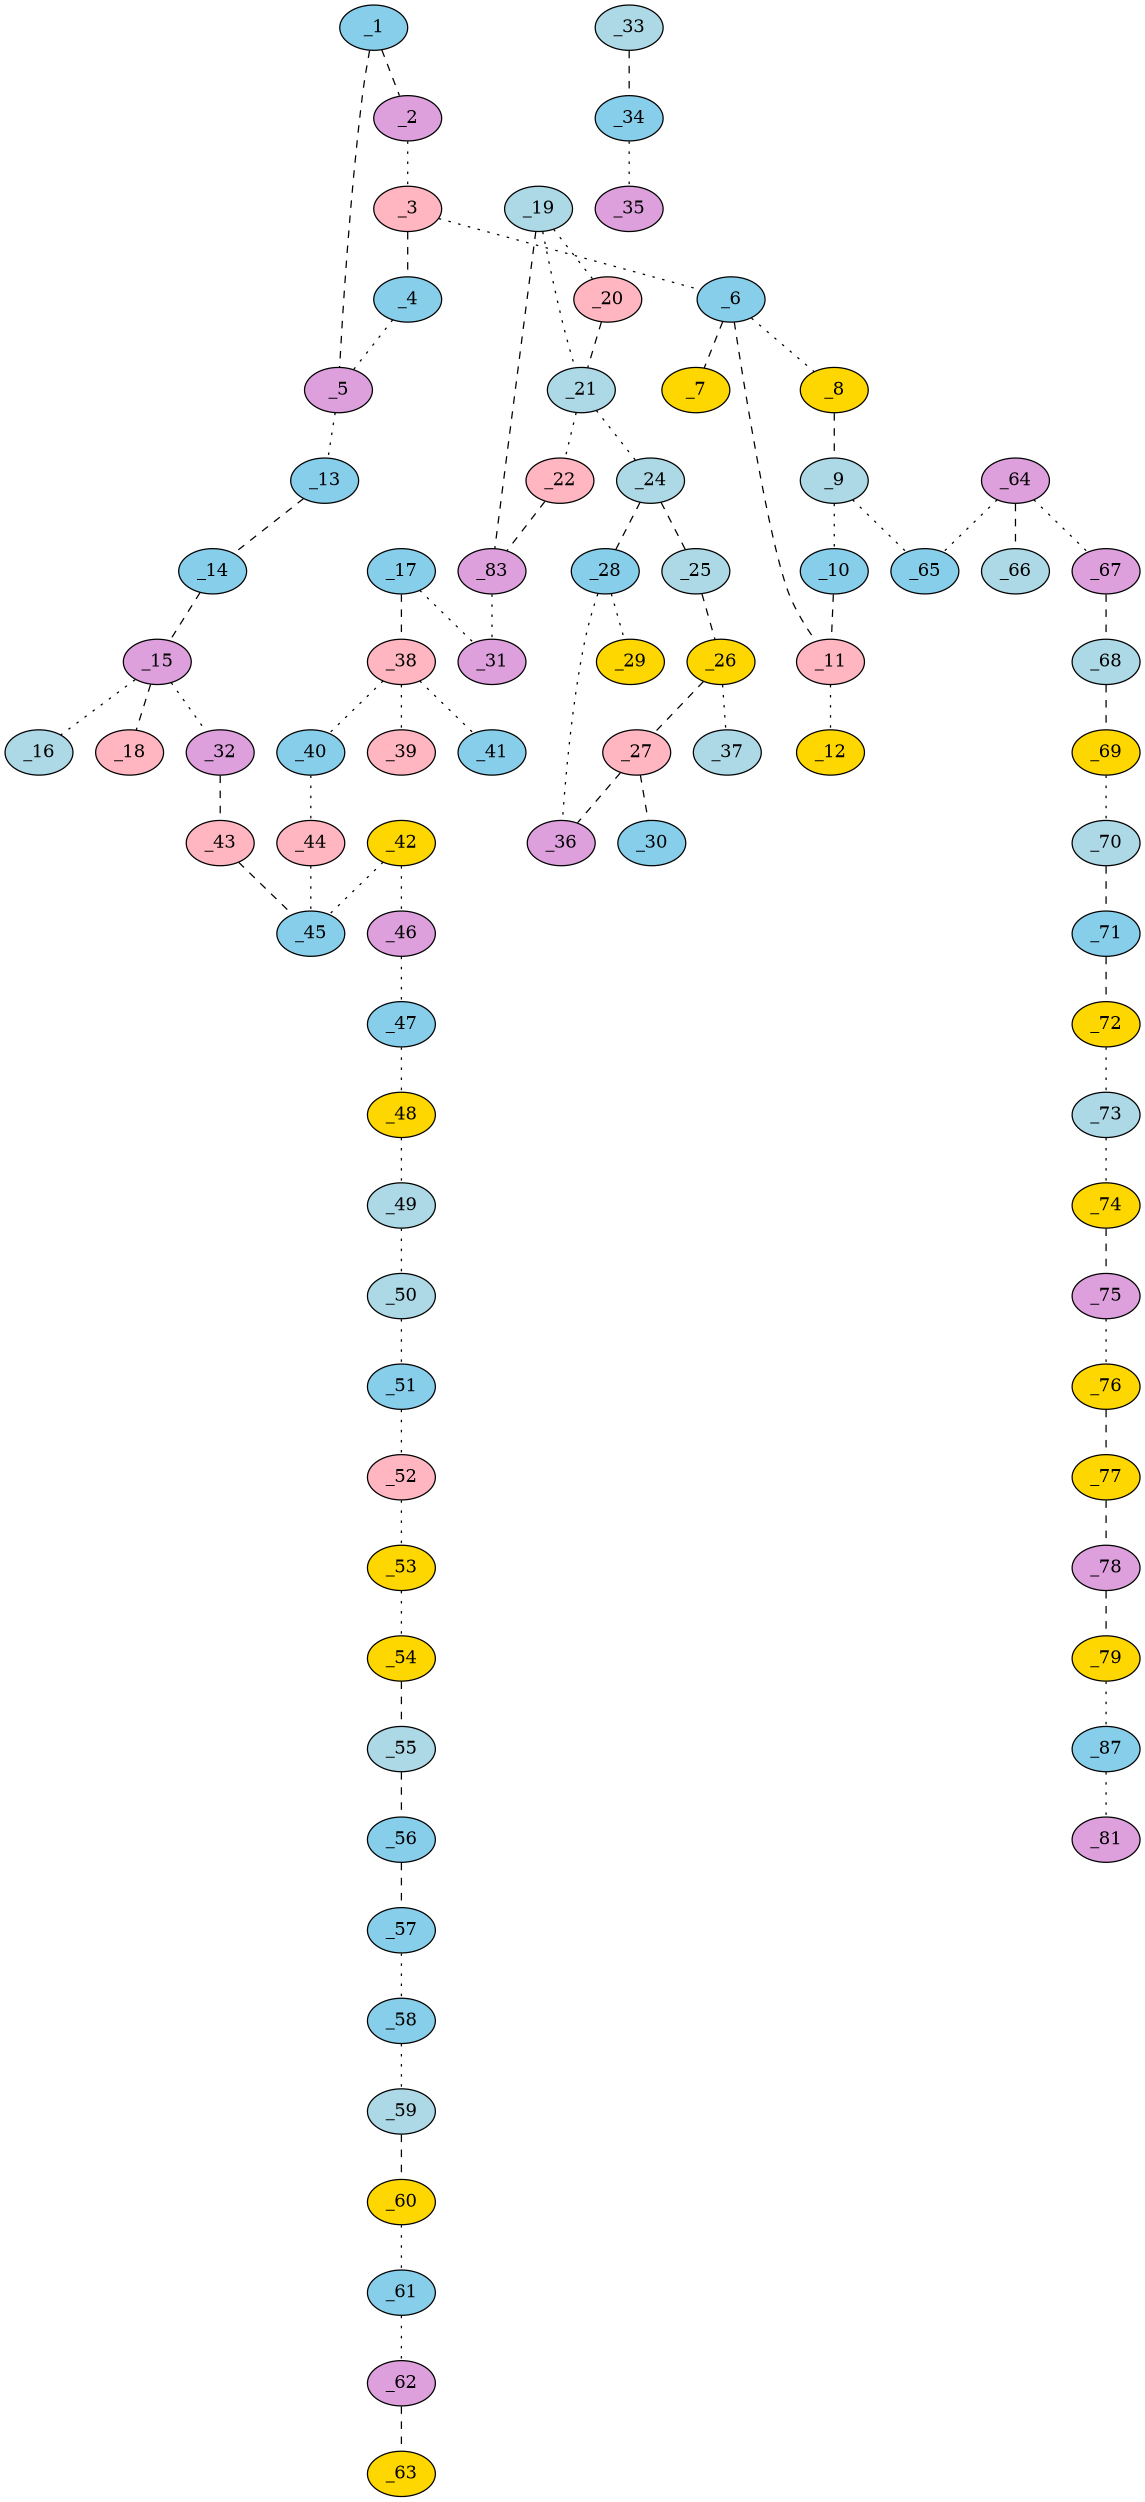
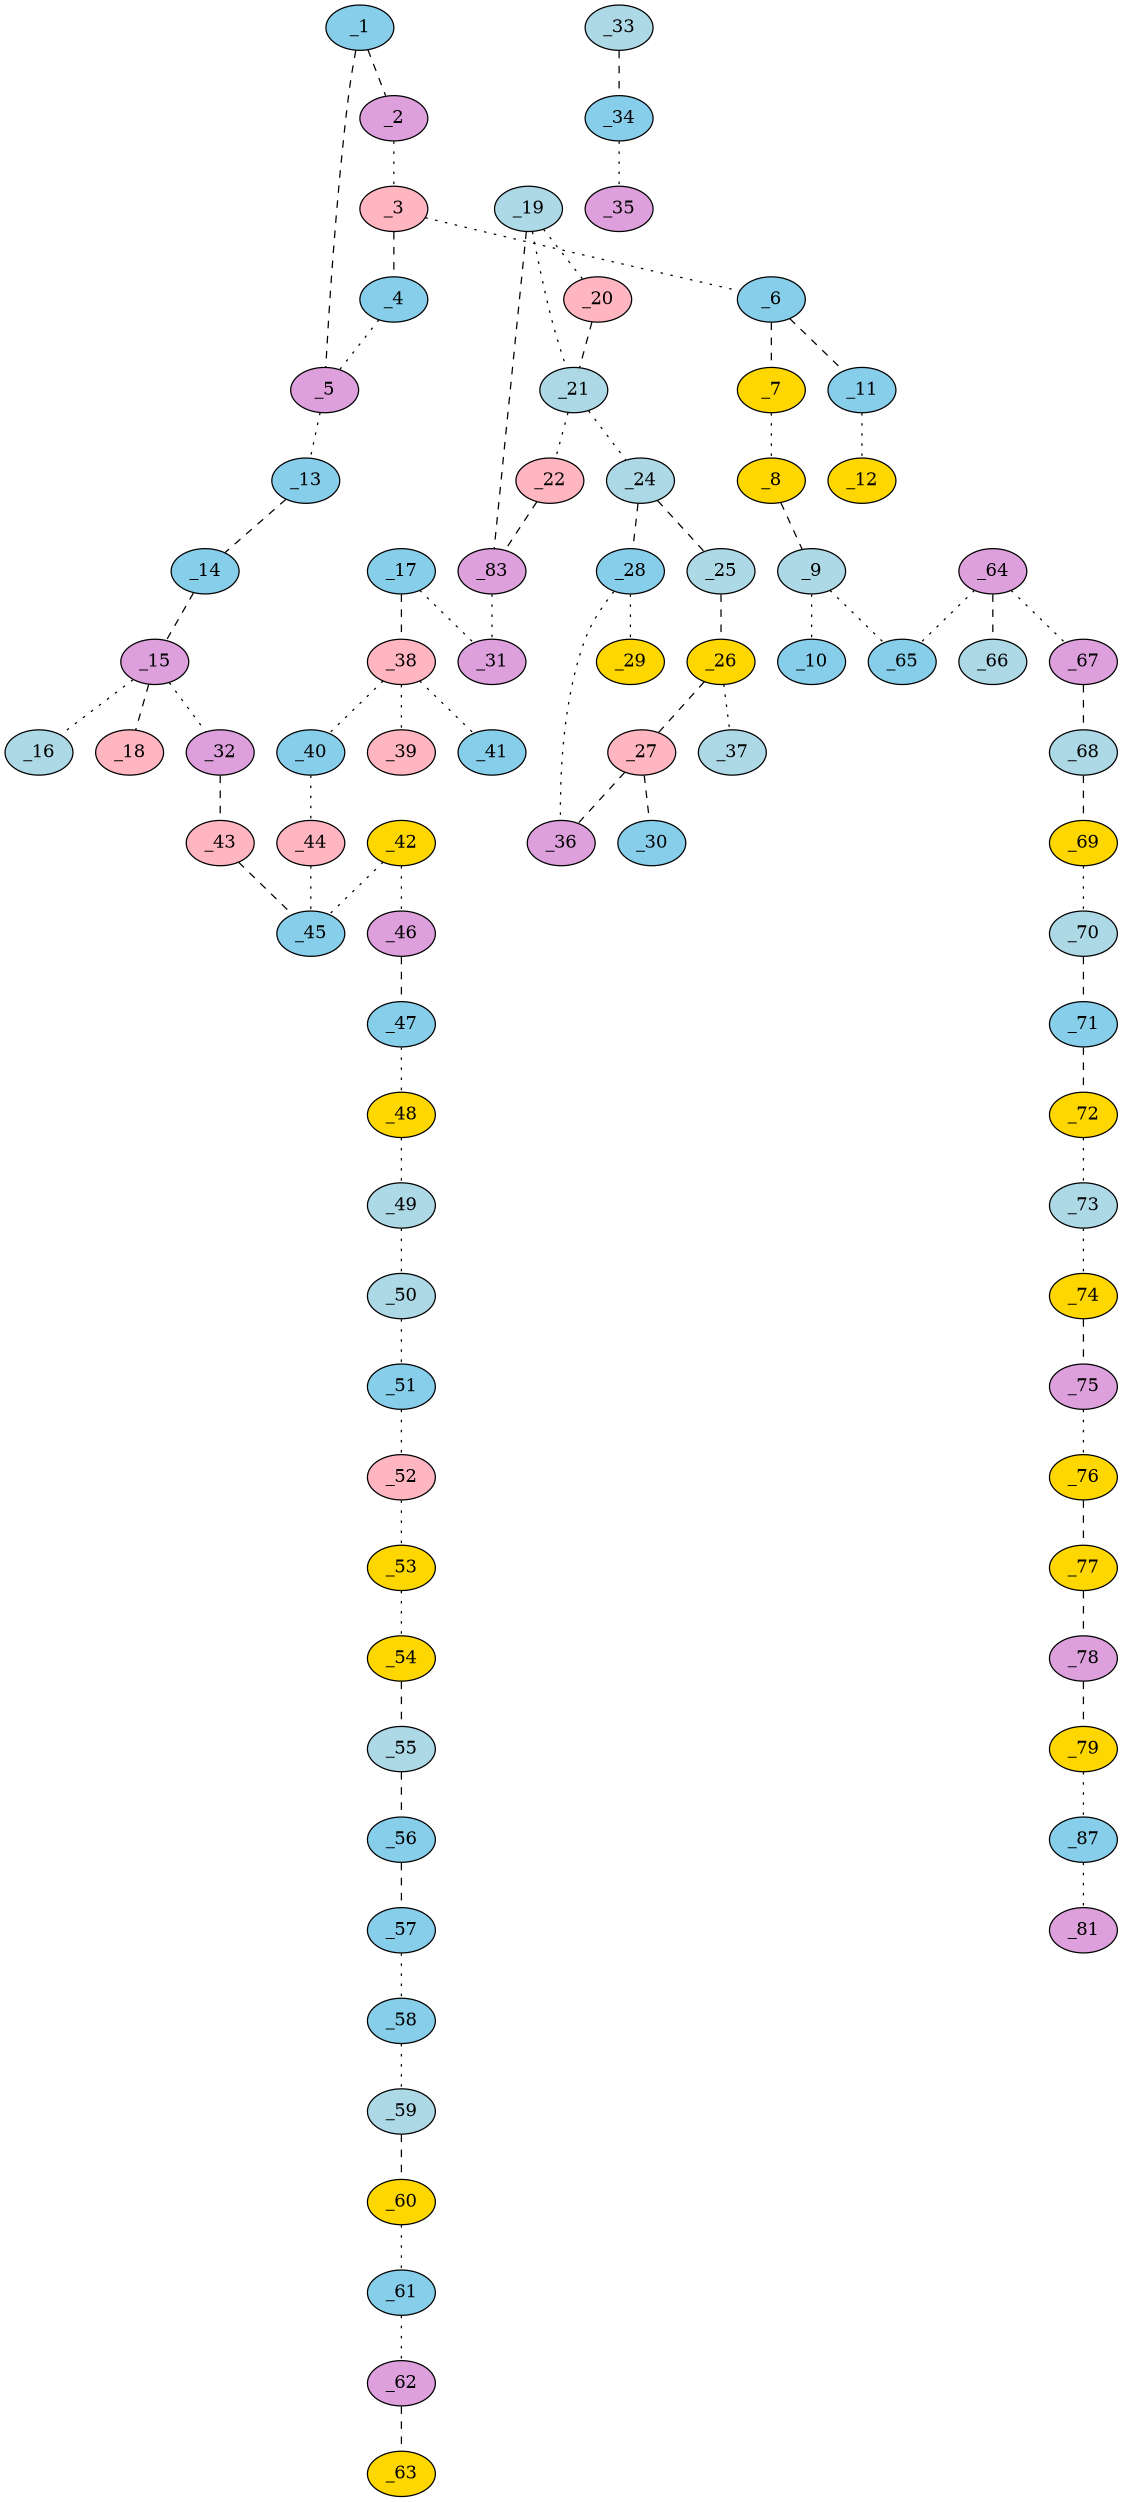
(783, 345) -> (771, 436)
(832, 617) -> none
(830, 662) -> (862, 390)
(401, 979) -> (401, 979)
